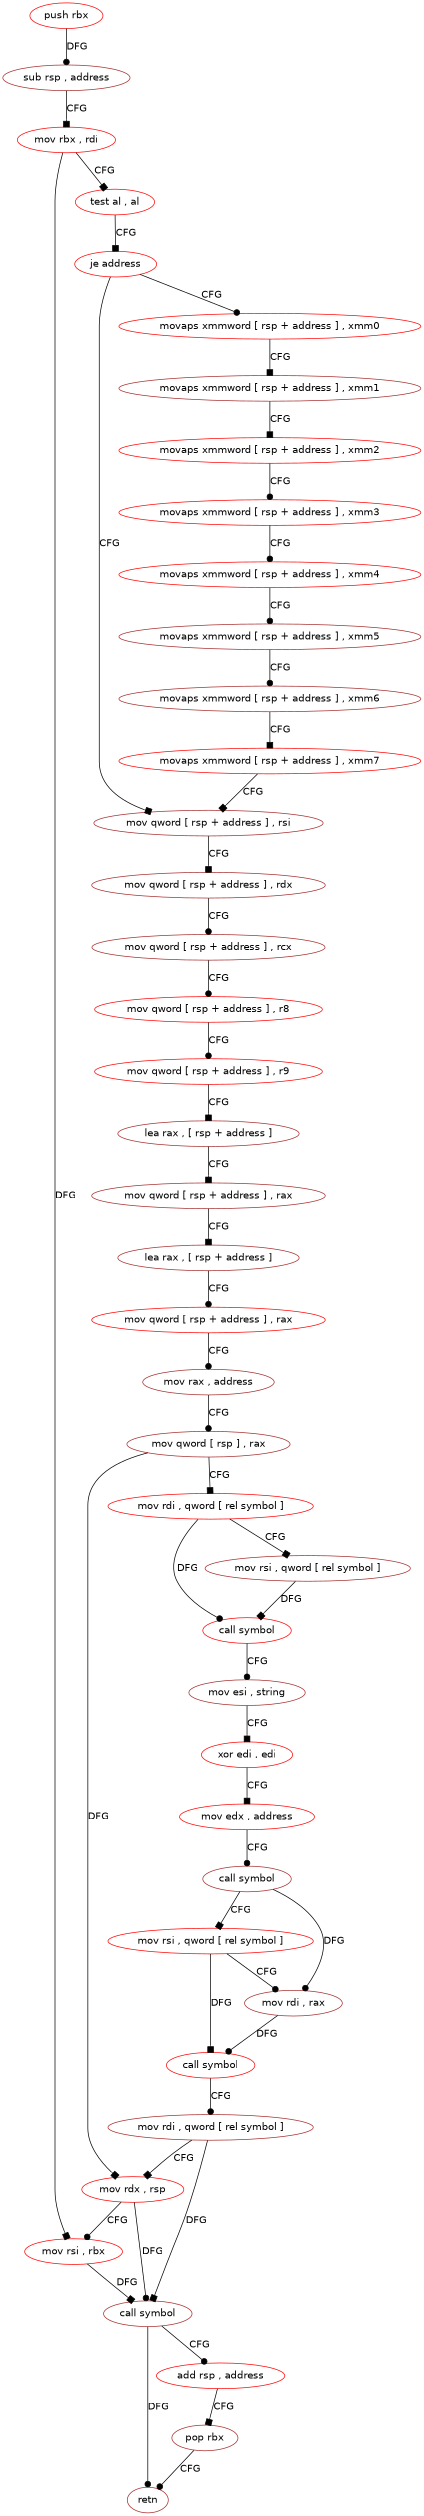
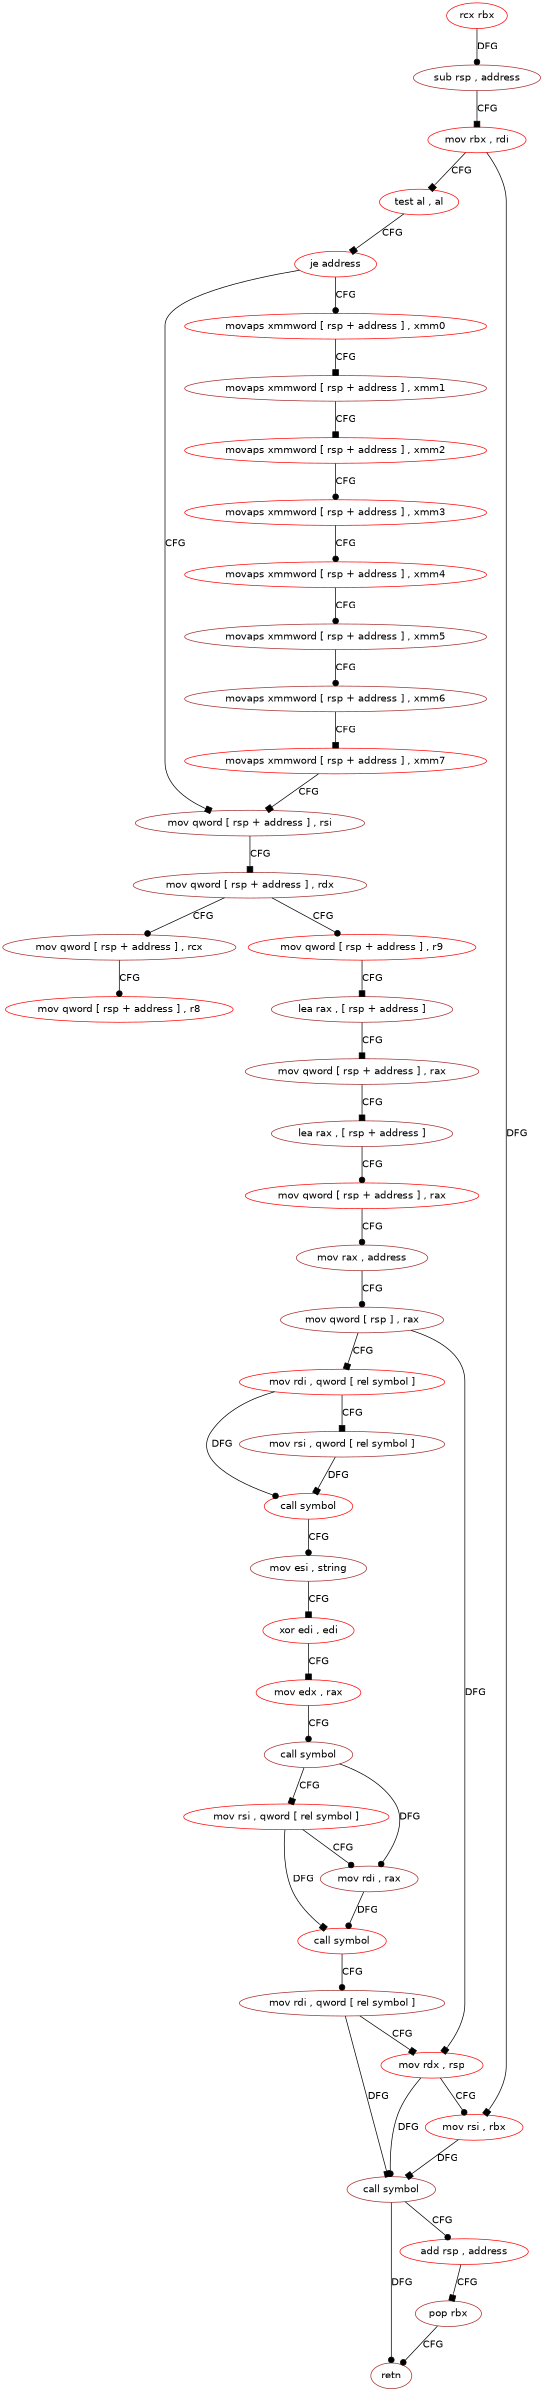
(66, 16) -> (477, 16)
(208, 1038) -> (303, 915)
(247, 1817) -> (308, 1693)
